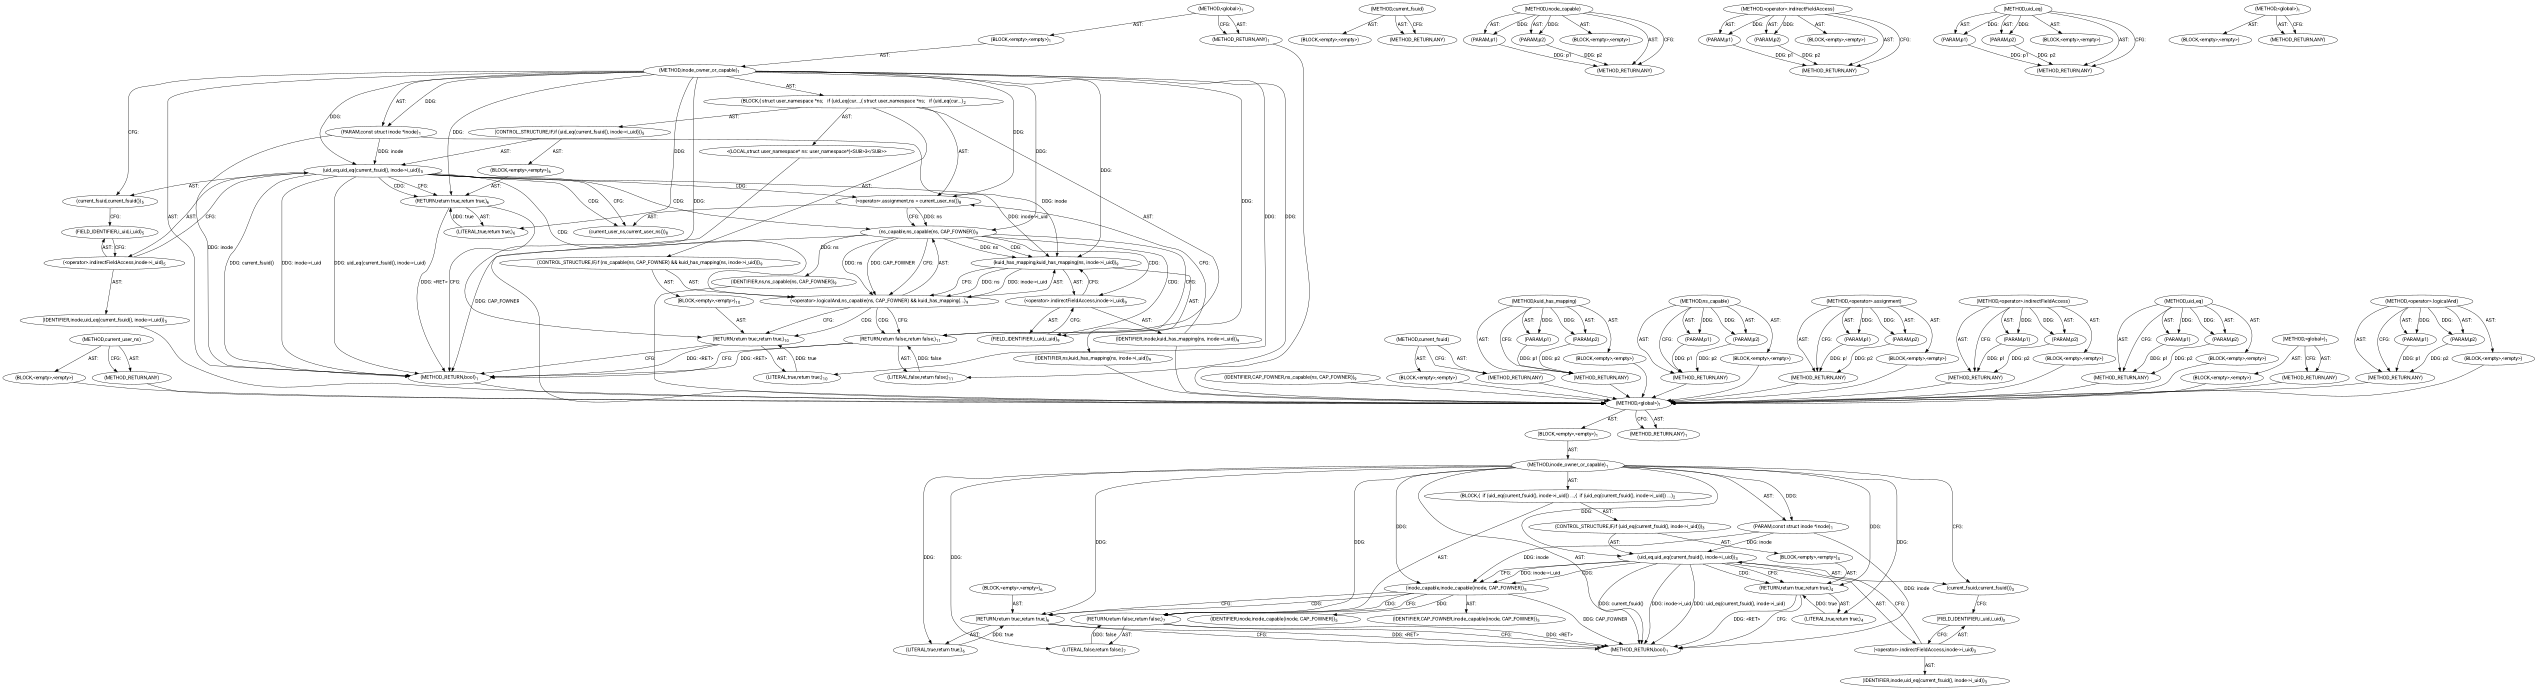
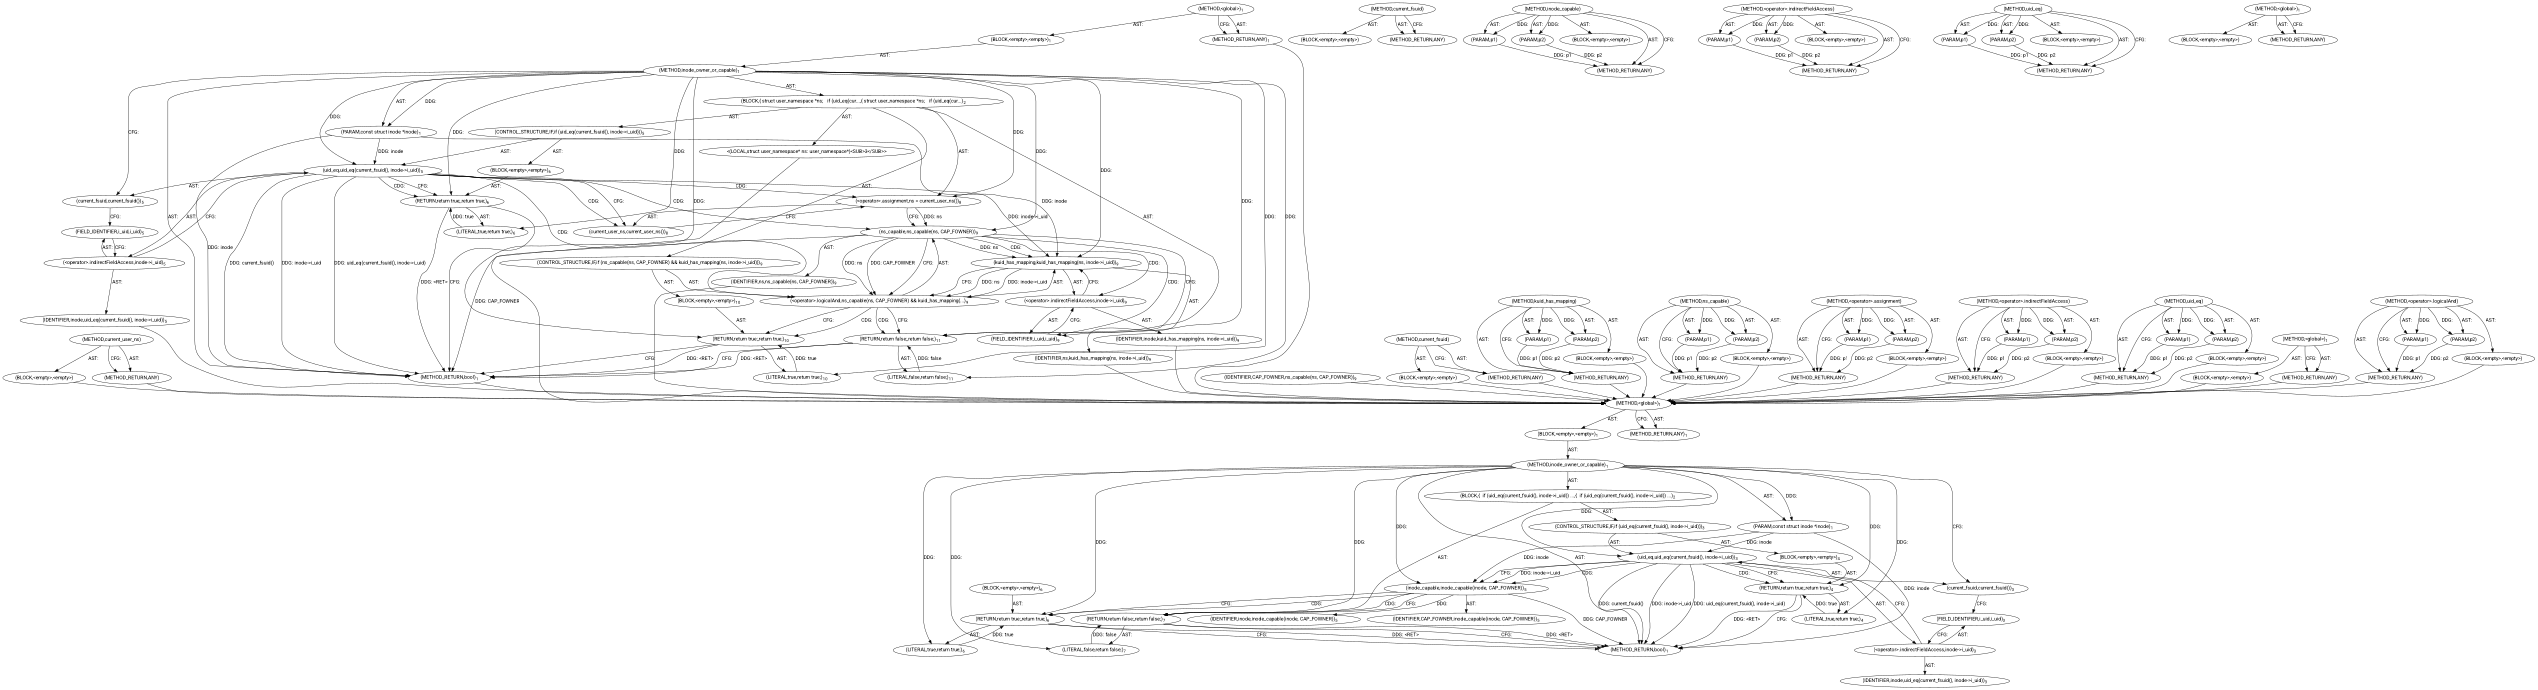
(1126, 234) -> (764, 217)
(830, 248) -> (830, 248)
